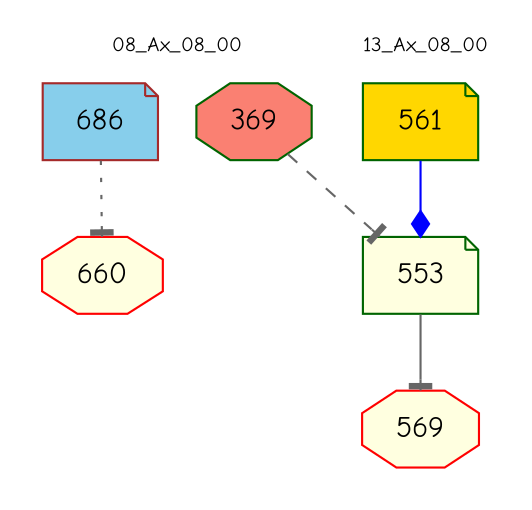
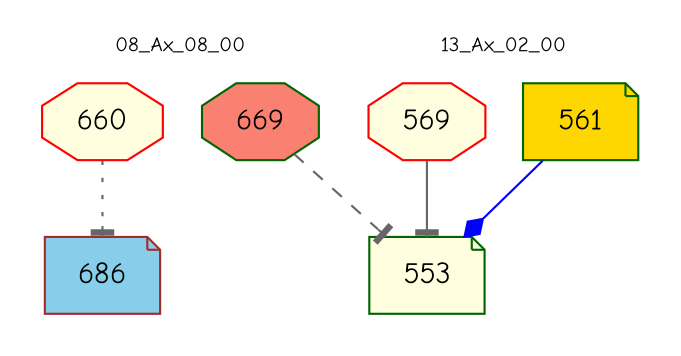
(426, 46) -> (504, 46)
(254, 122) -> (260, 122)
(101, 193) -> (102, 193)
(421, 347) -> (427, 193)
